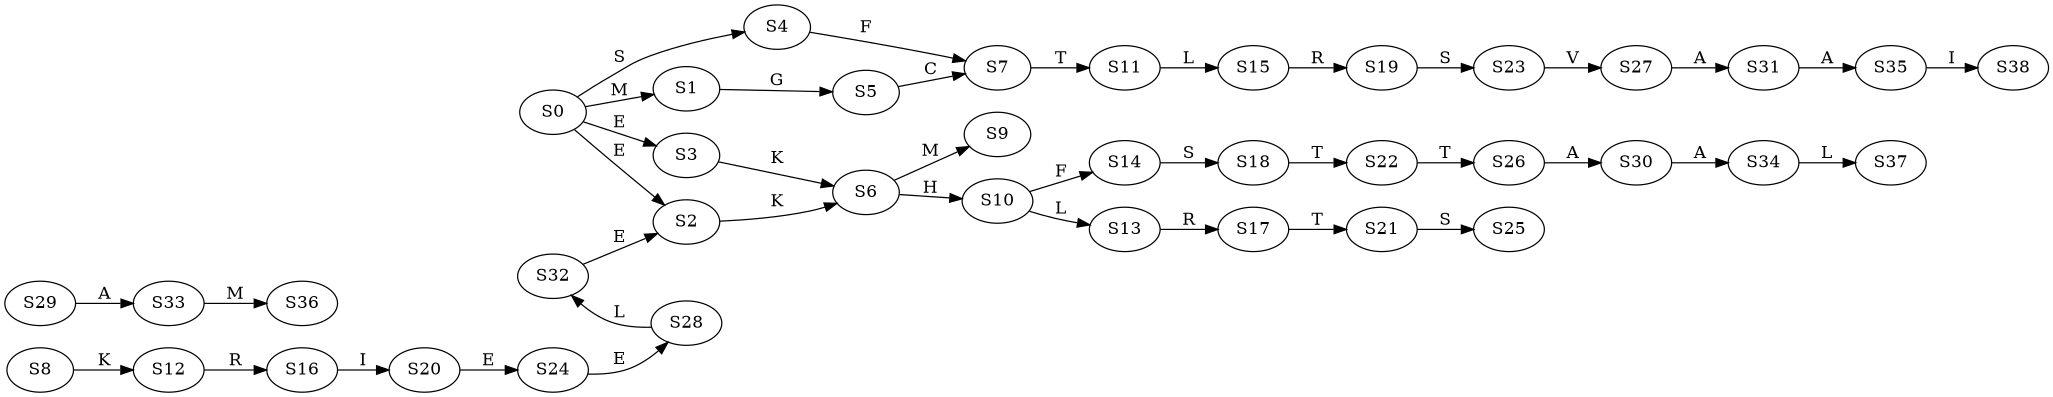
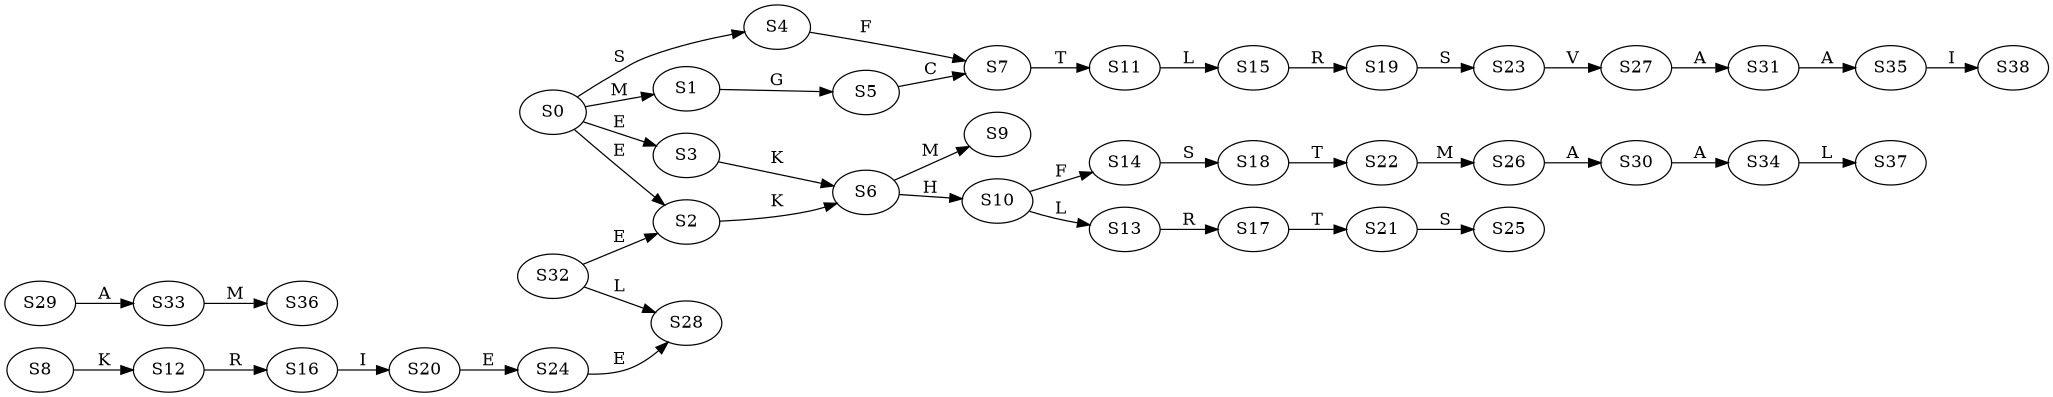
(1445, 154) -> (1445, 154)
(614, 323) -> (614, 298)
